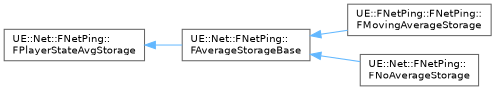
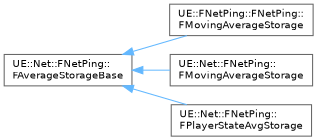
(169, 45) -> (160, 97)
(419, 70) -> (241, 70)
